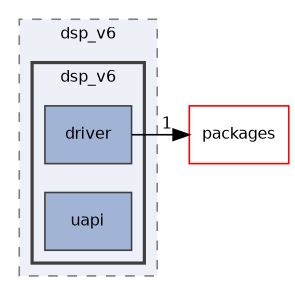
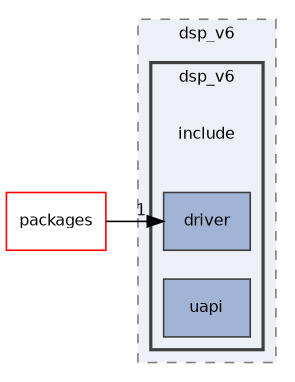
(152, 135) -> (127, 221)
none -> (207, 135)
